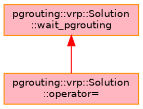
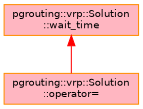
(71, 20) -> (71, 20)
